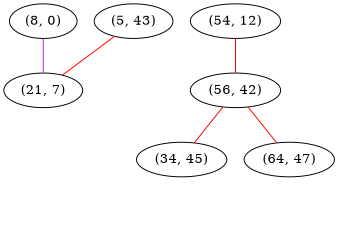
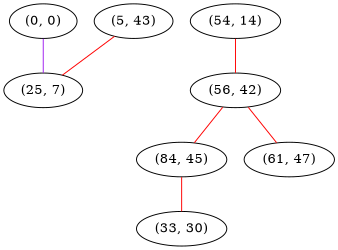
(43, 21) -> (43, 21)
(235, 21) -> (235, 21)
(43, 90) -> (43, 90)
(182, 160) -> (182, 160)
(289, 160) -> (289, 160)
none -> (182, 229)
